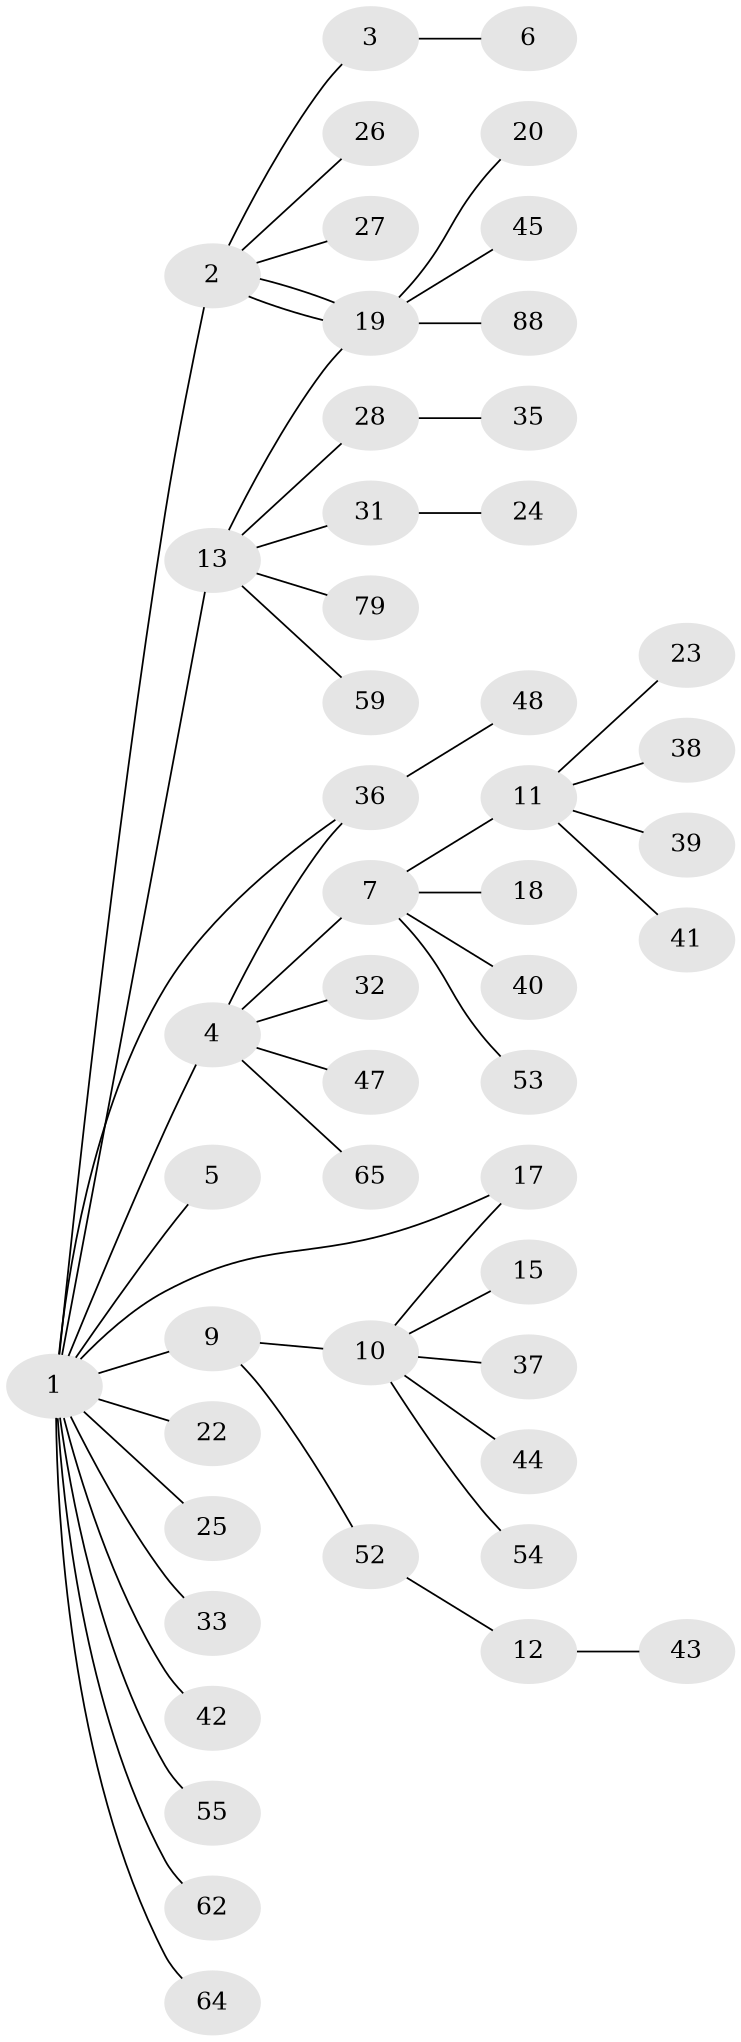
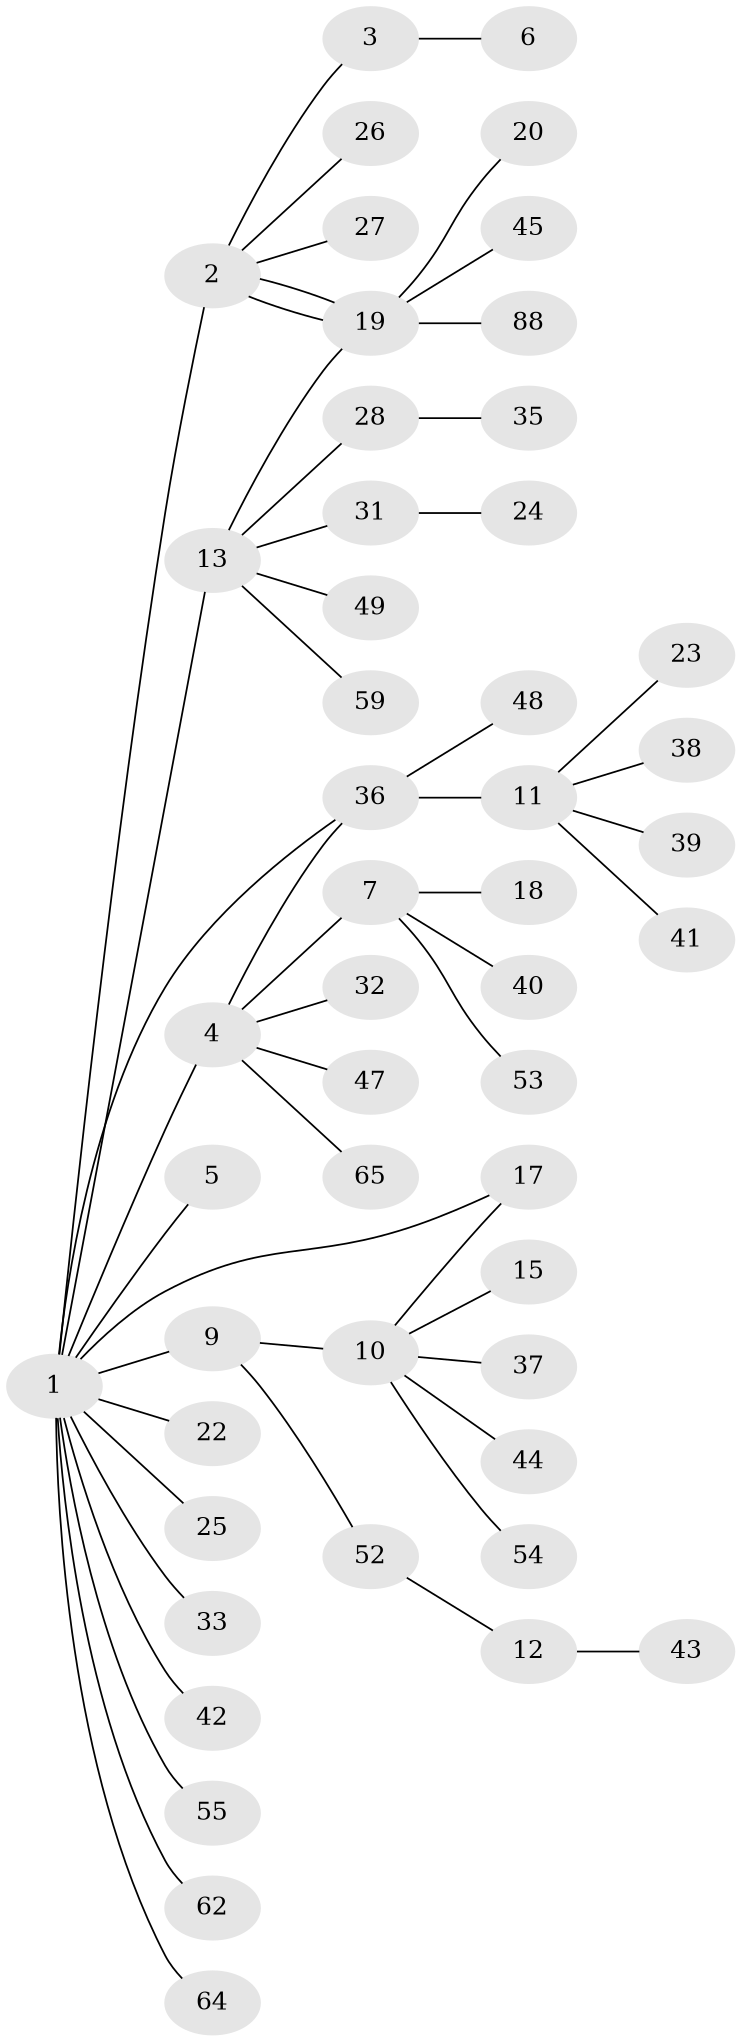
(371, 608) -> (371, 608)
(450, 845) -> (450, 798)
